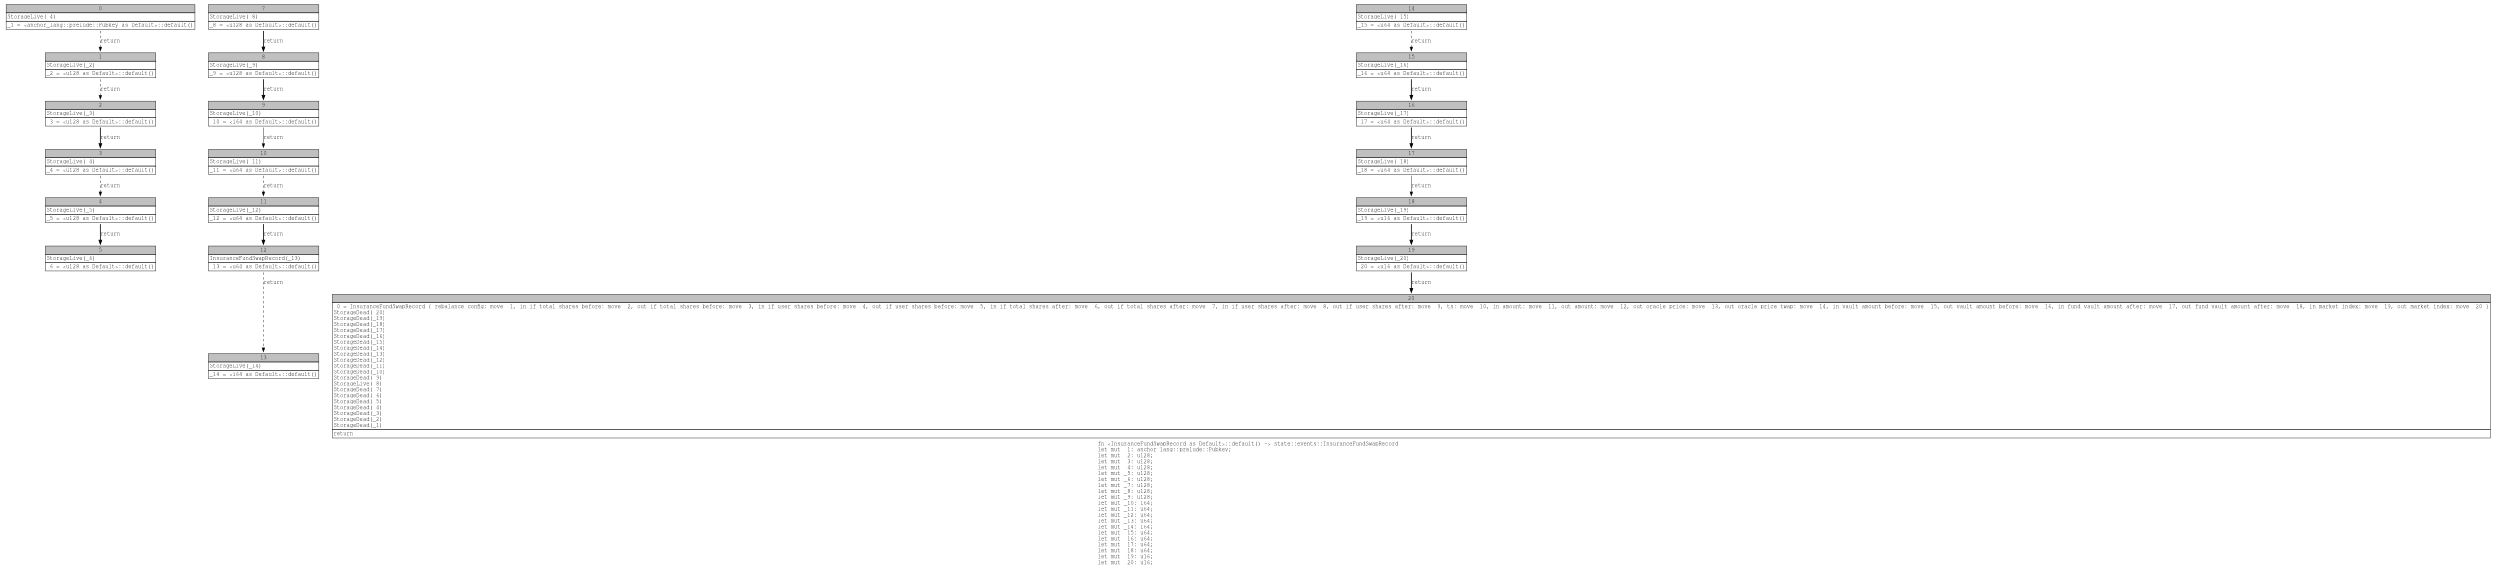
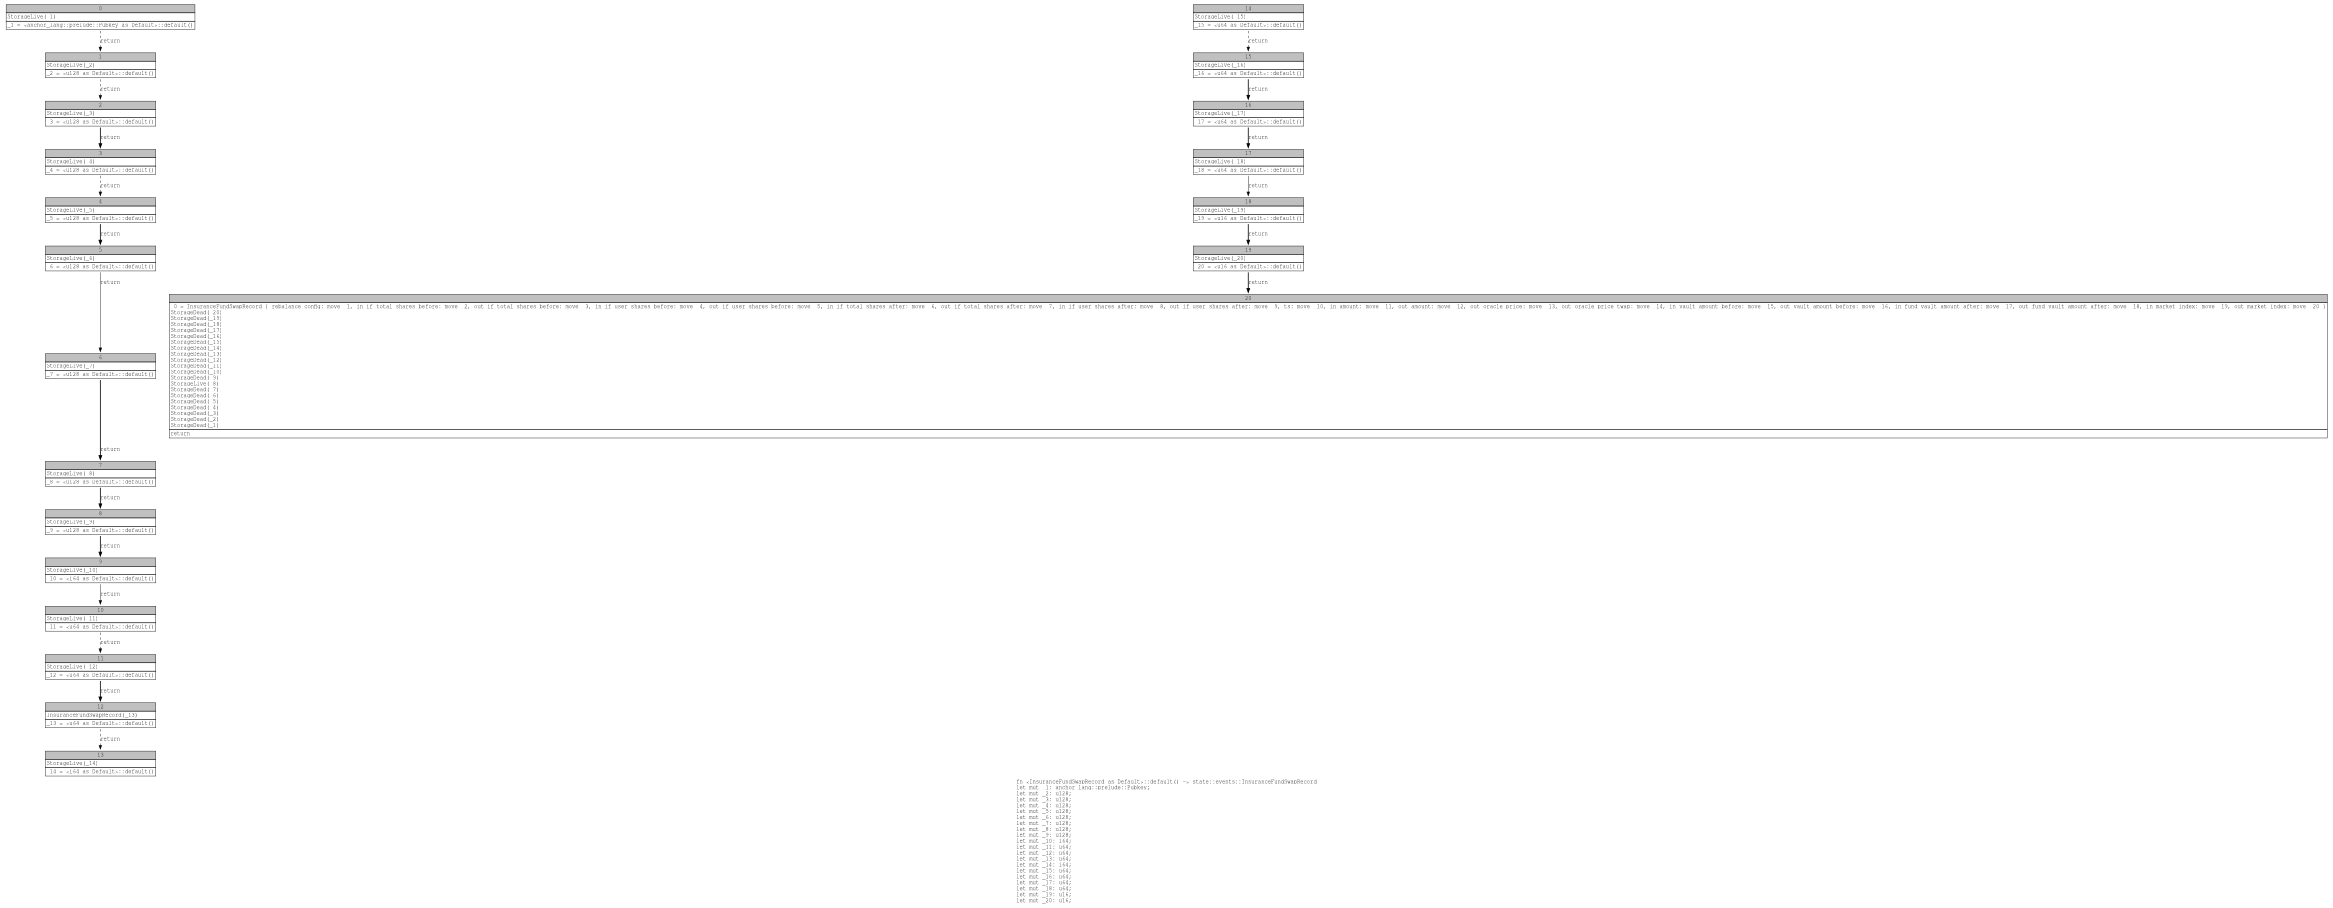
(32, 17) -> (32, 17)
none -> (100, 366)
